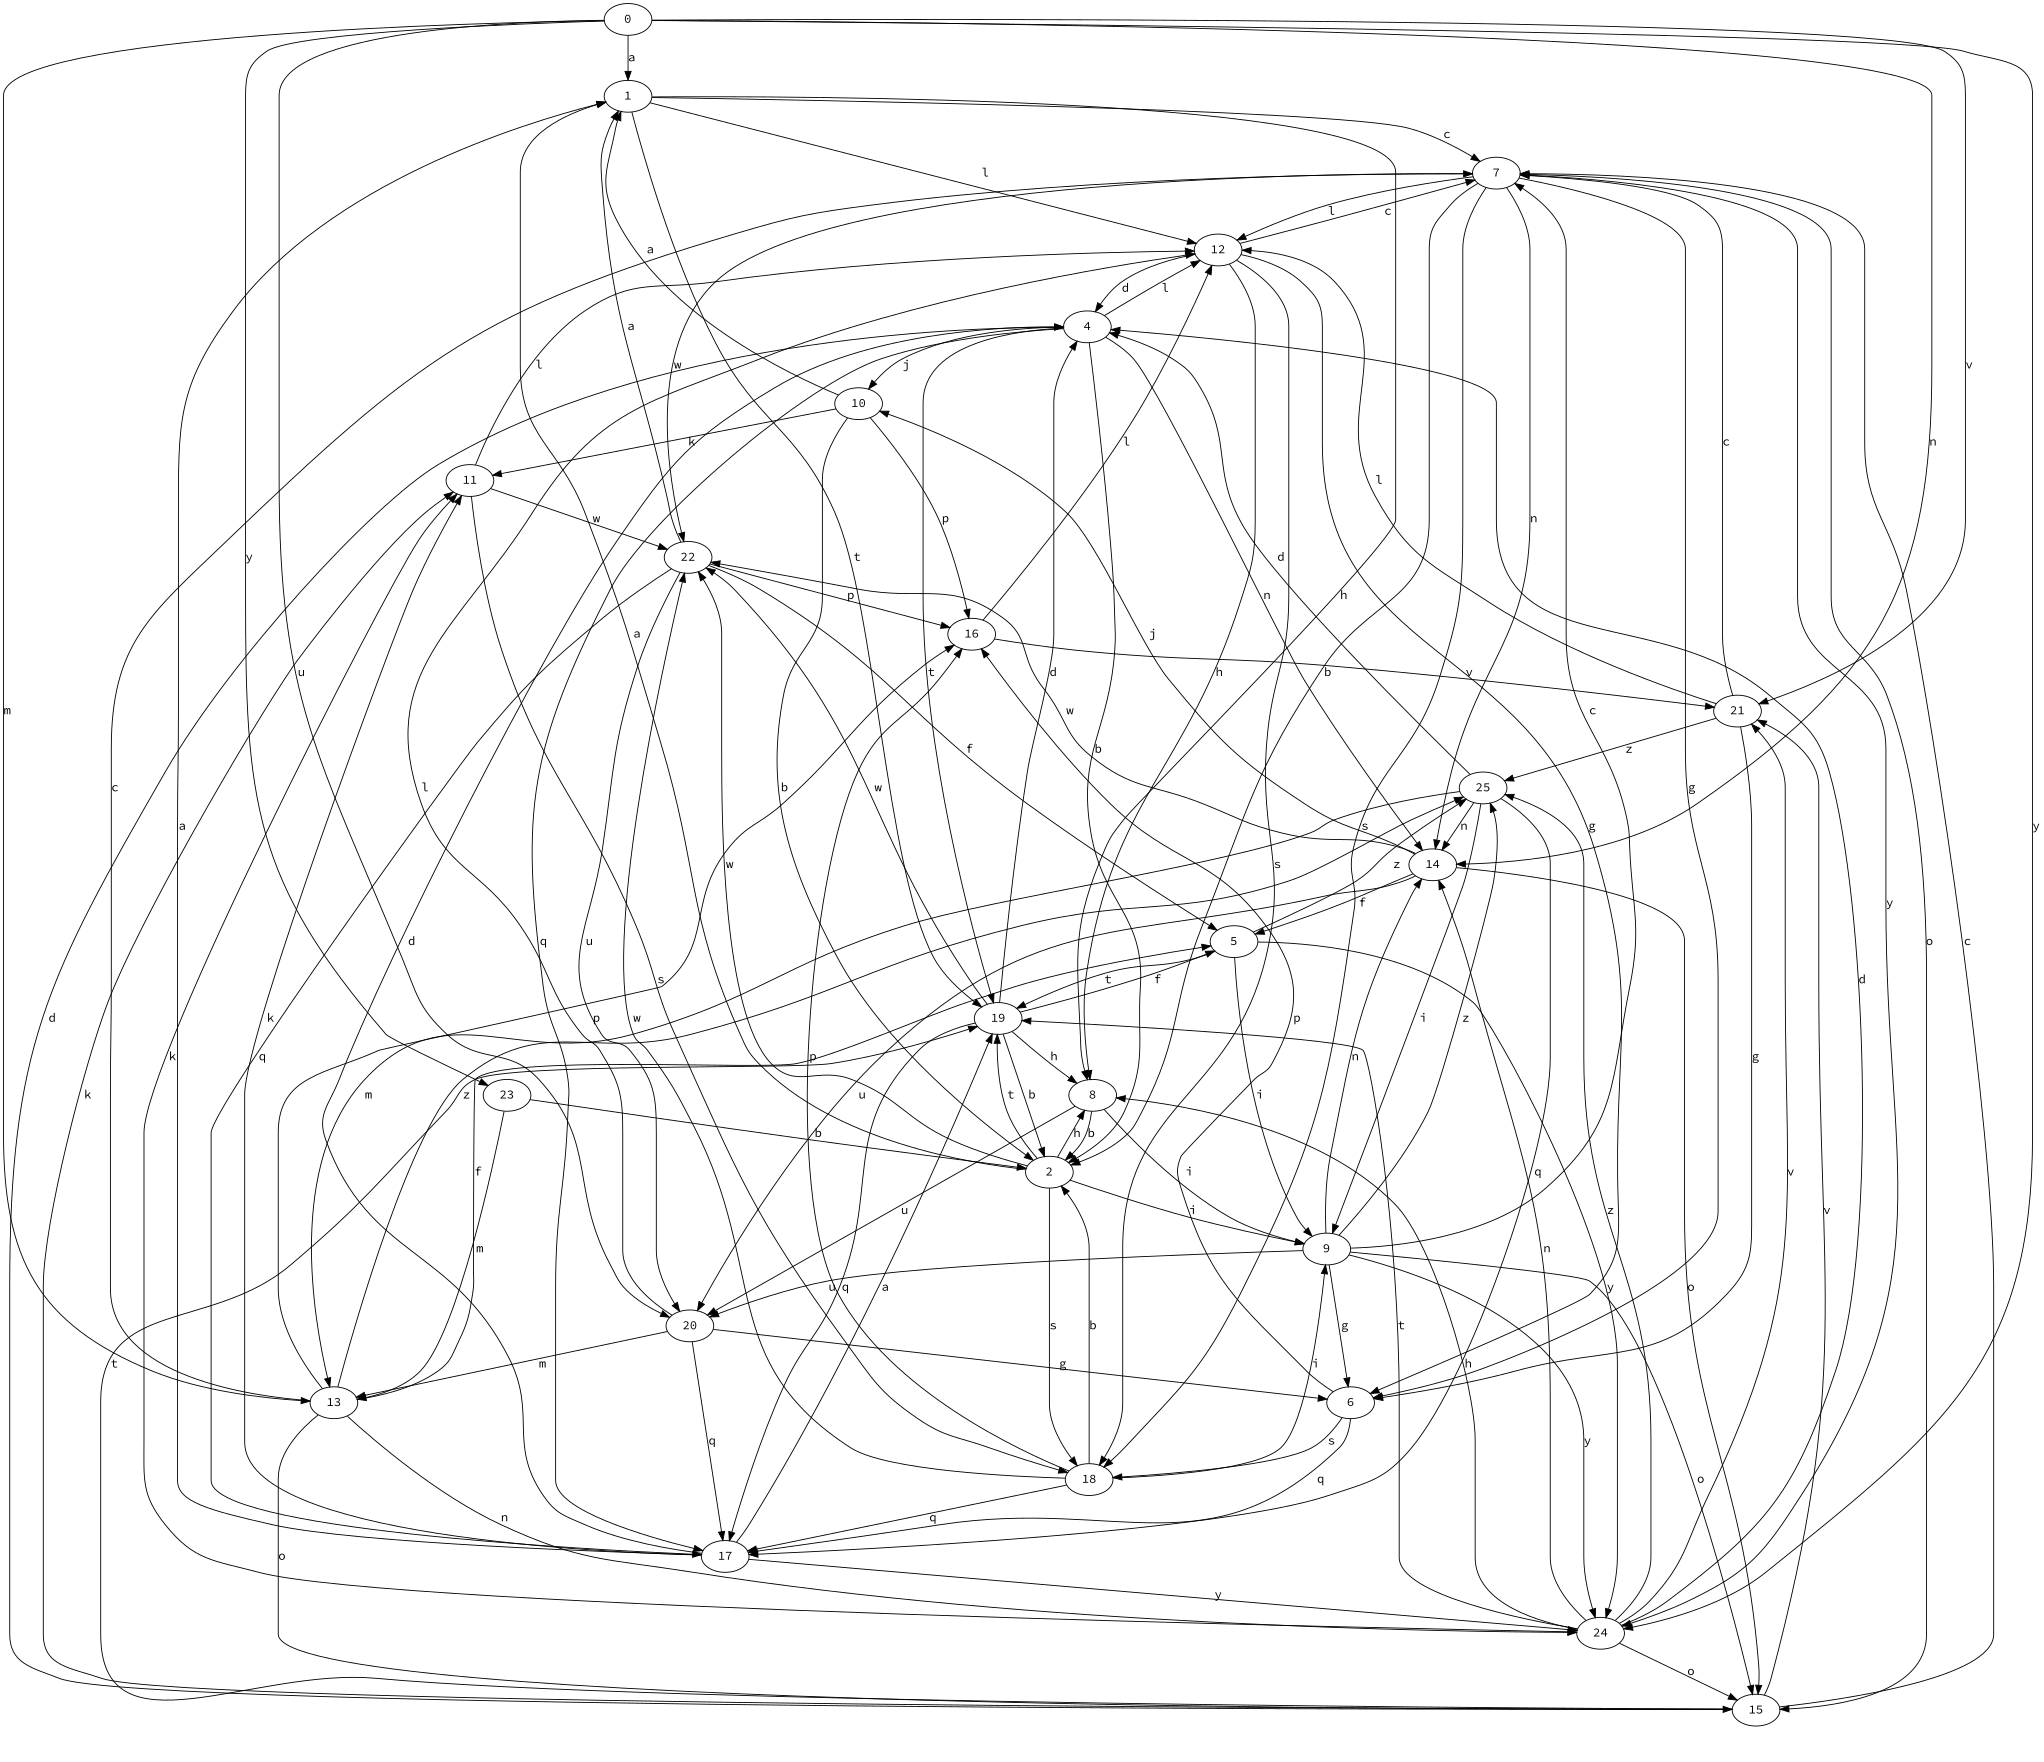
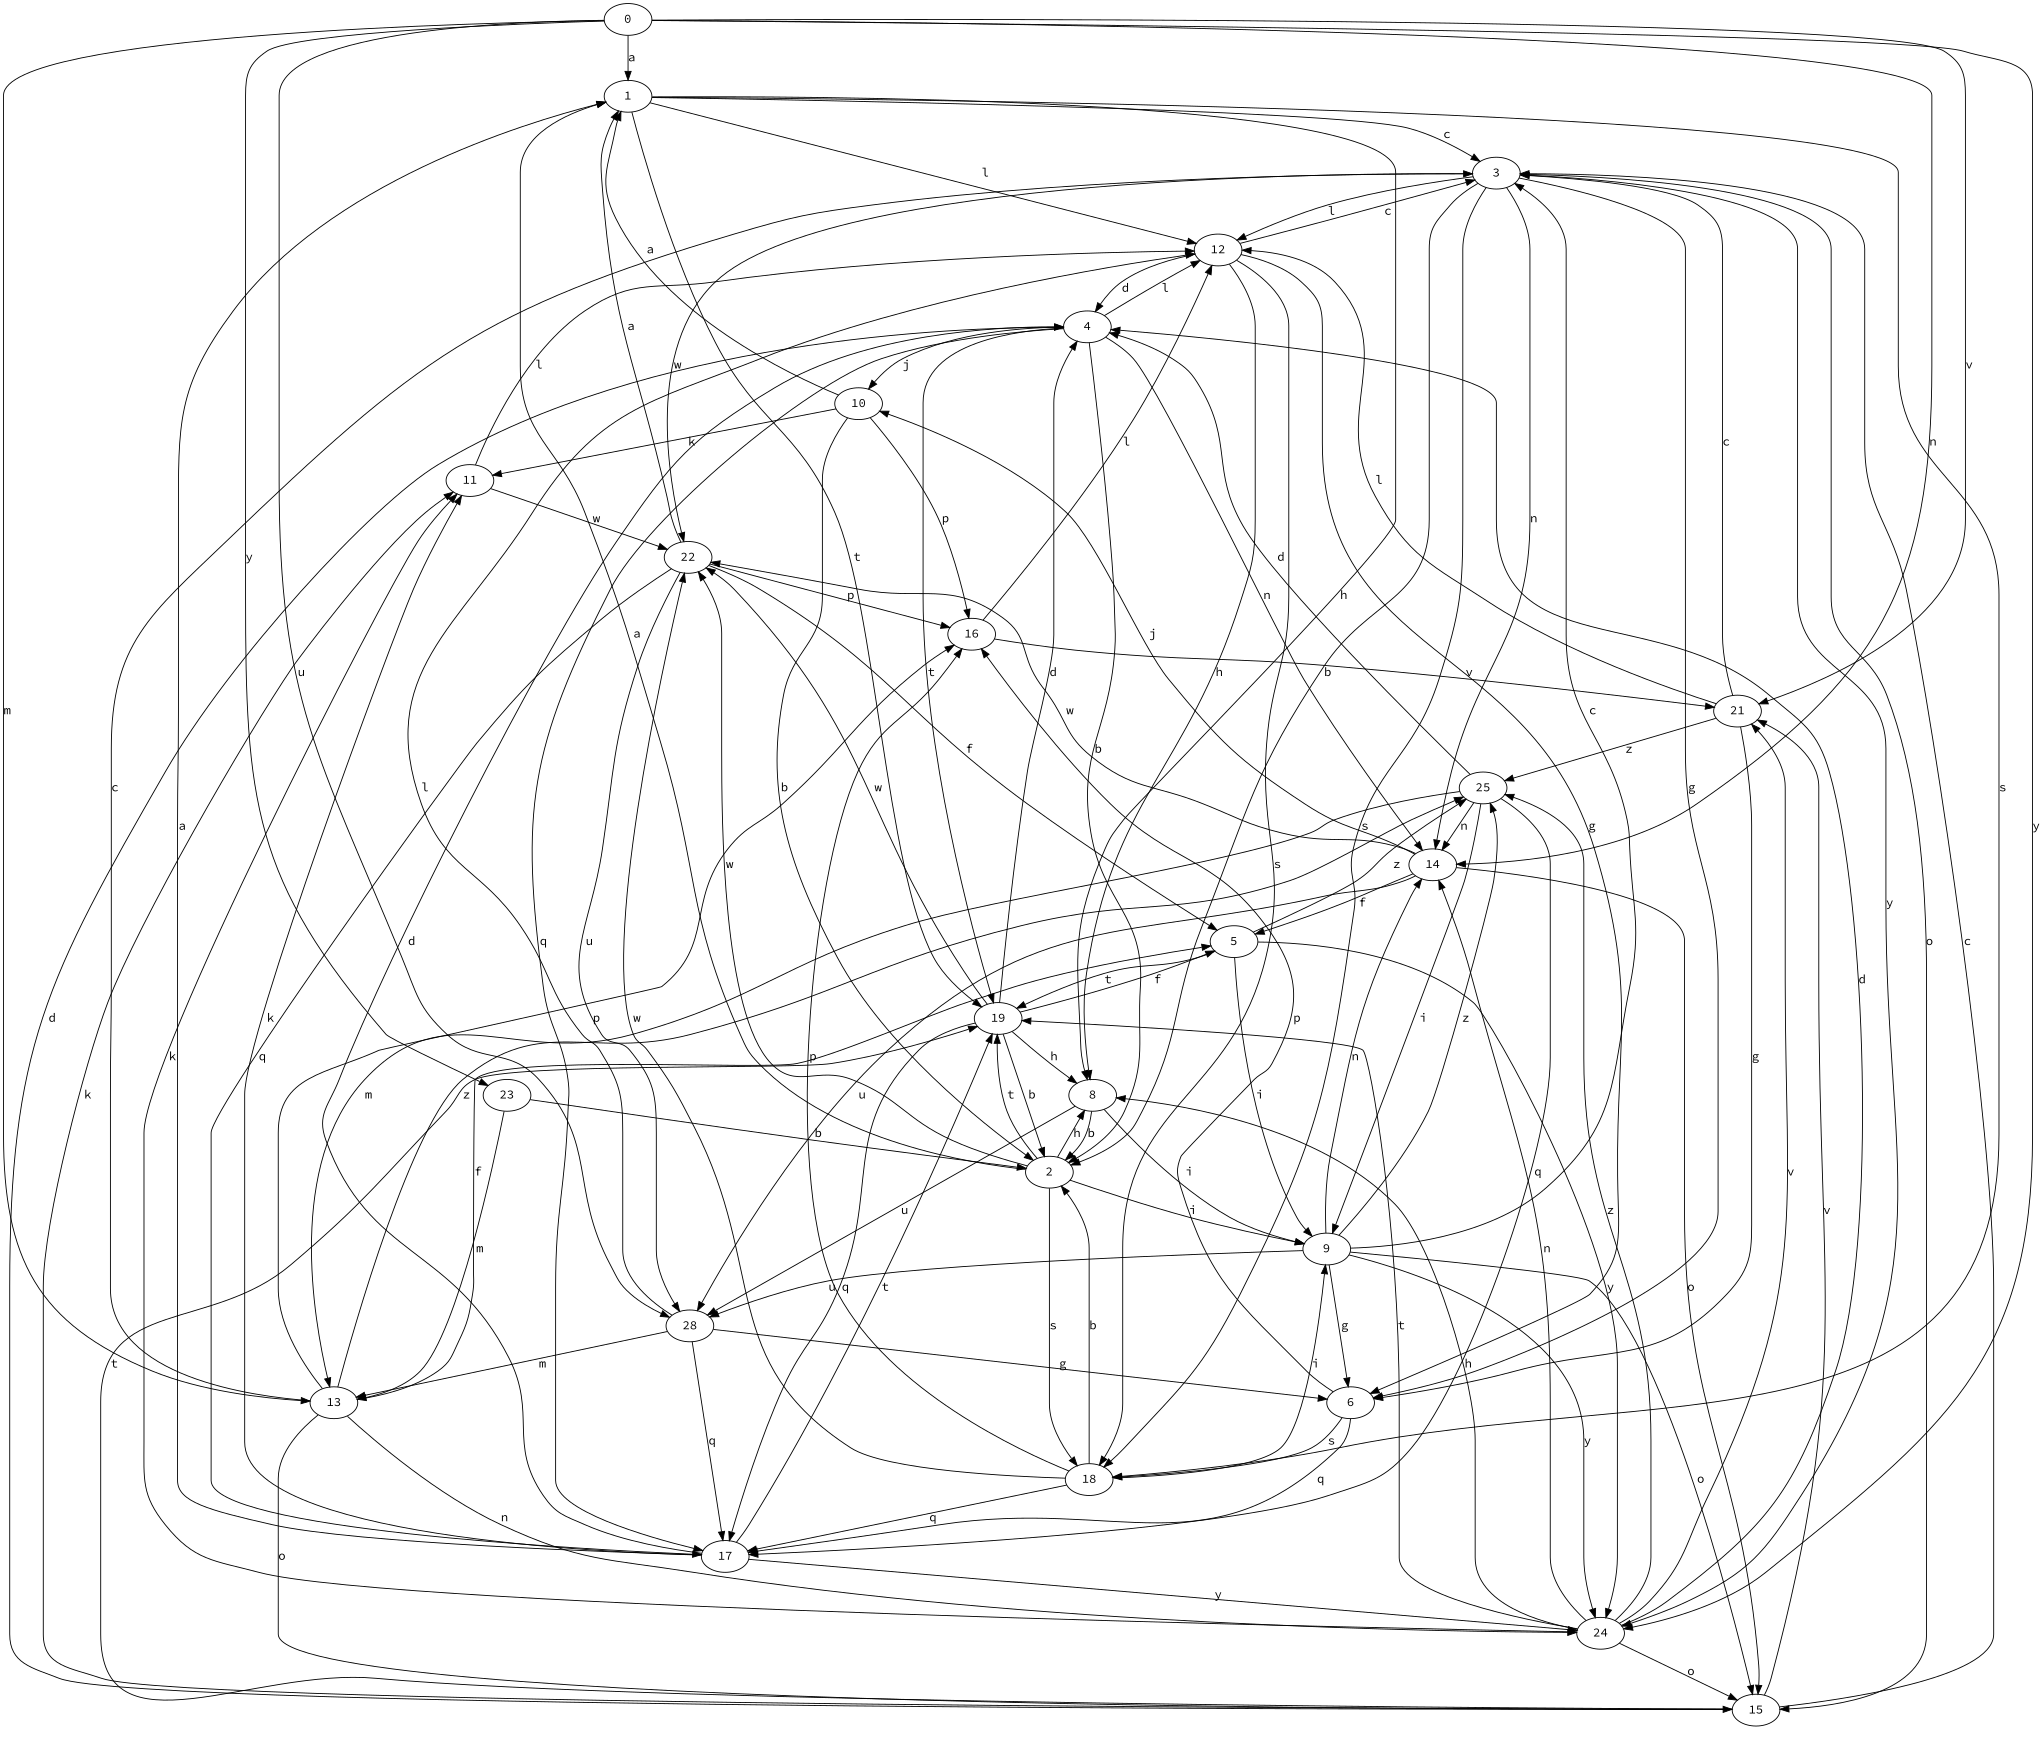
(1496, 173) -> (1496, 173)
(681, 1048) -> (1985, 533)
(886, 1287) -> (886, 1287)
(690, 1326) -> (690, 1326)
